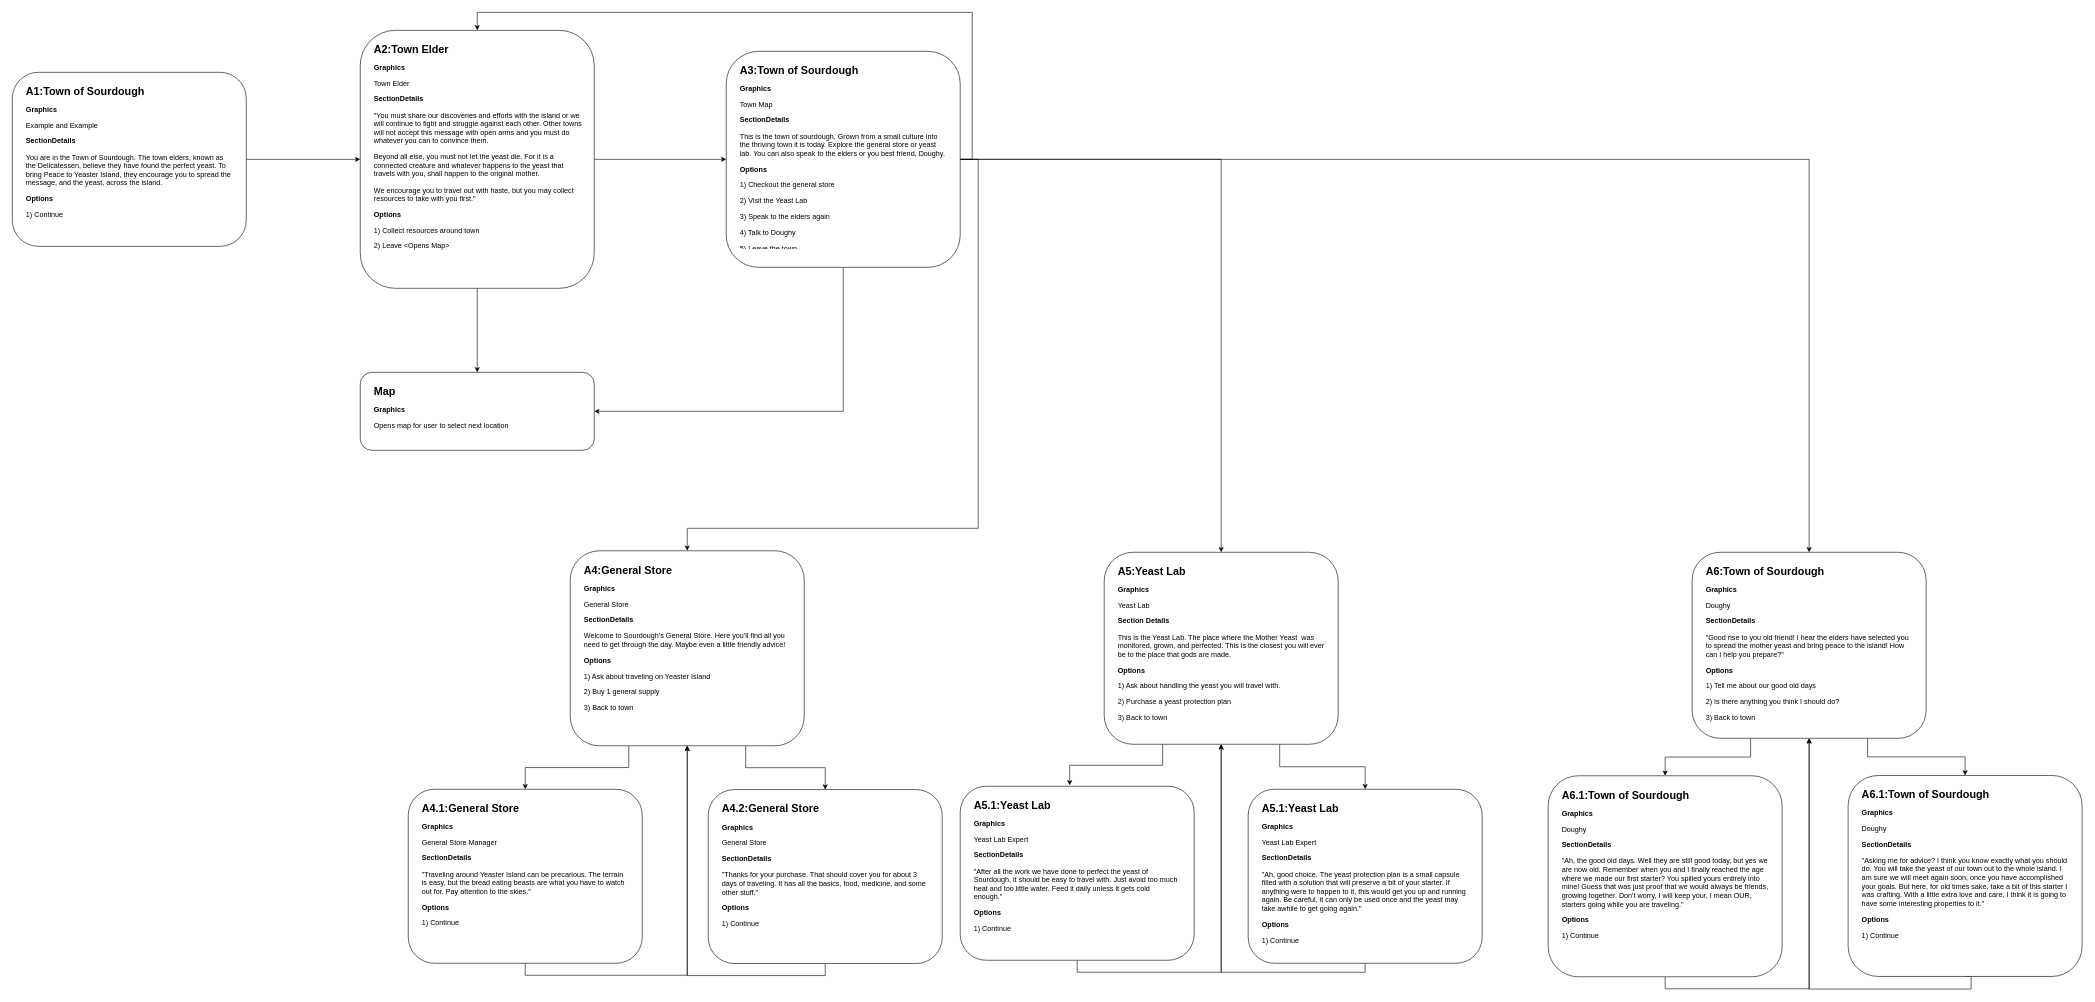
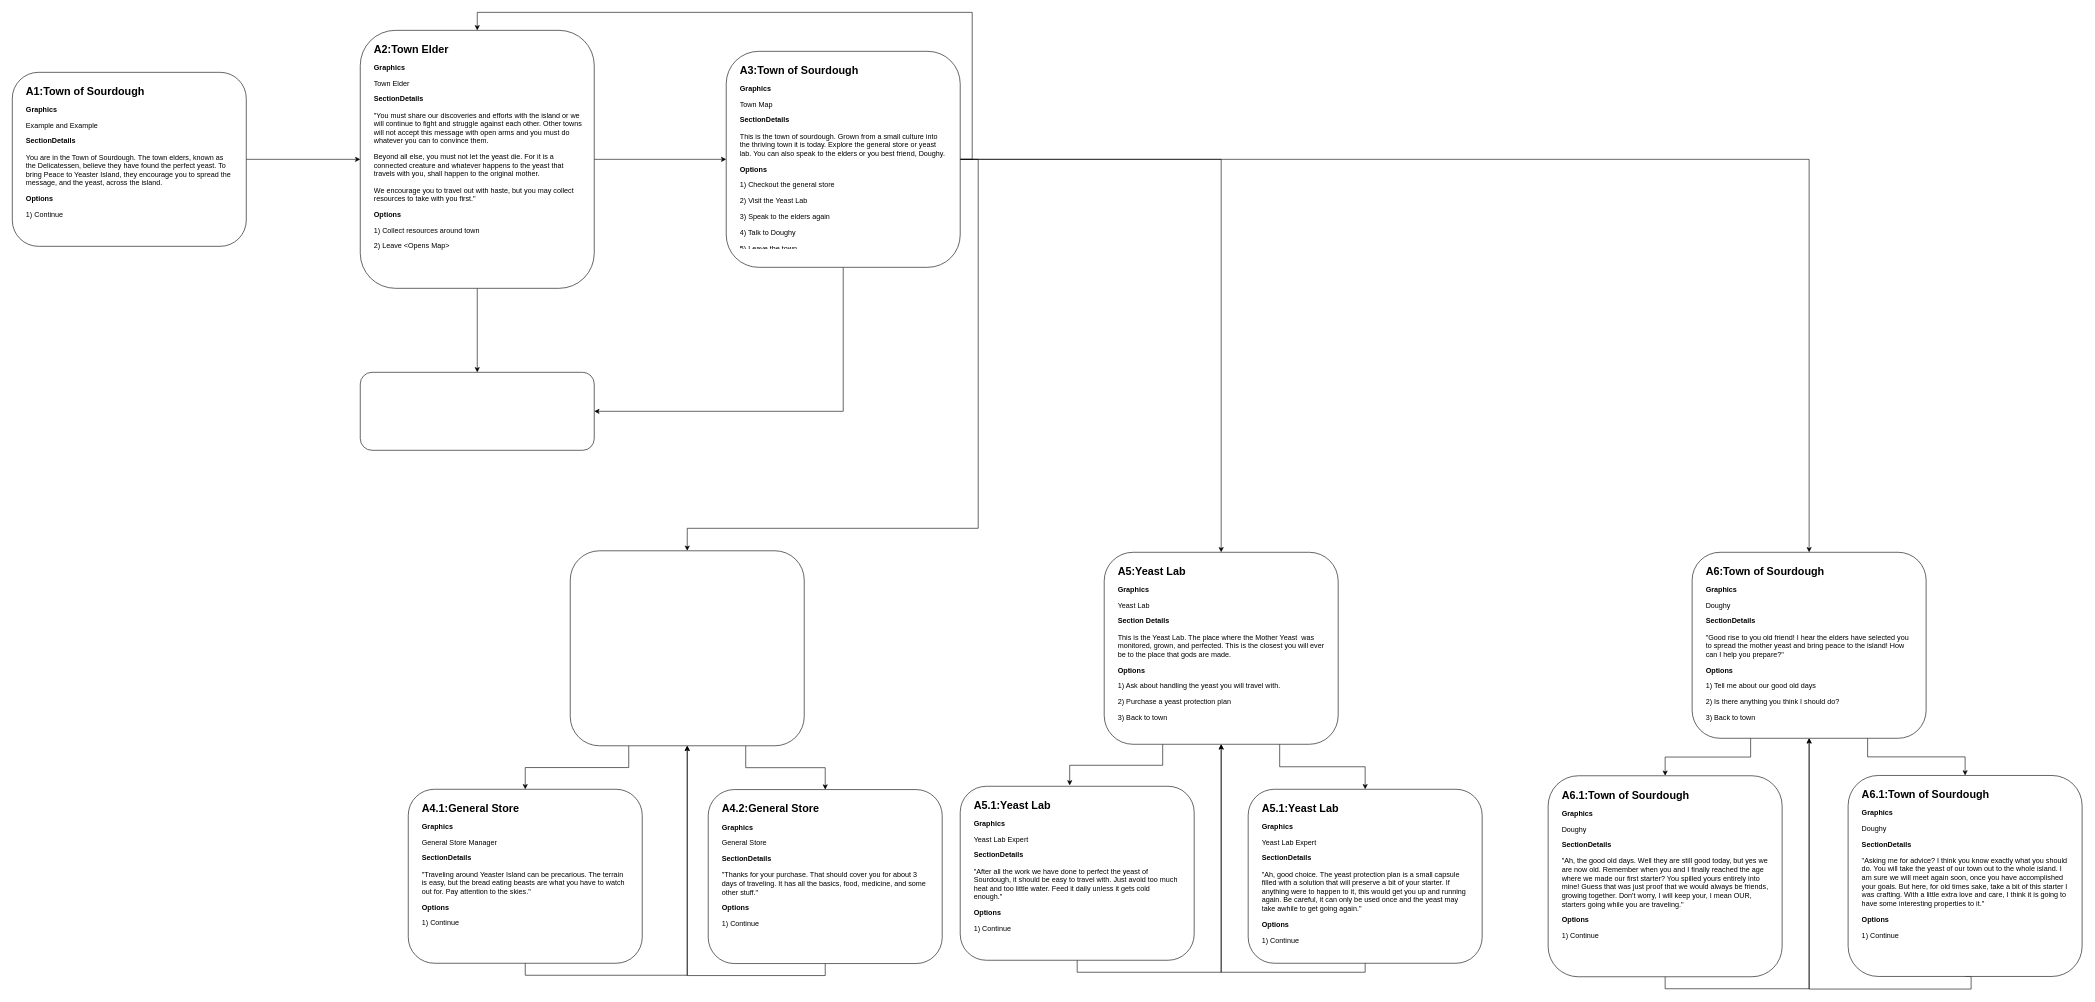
(477, 414) -> none
(687, 648) -> none
